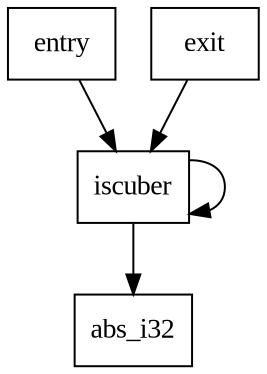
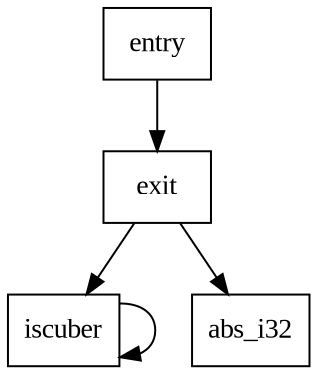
(93, 107) -> (157, 106)
(133, 249) -> (199, 251)
